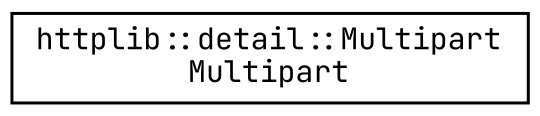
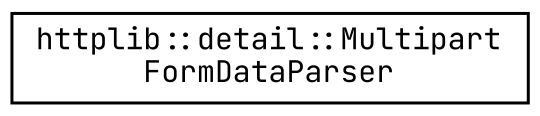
(270, 58) -> (270, 58)
